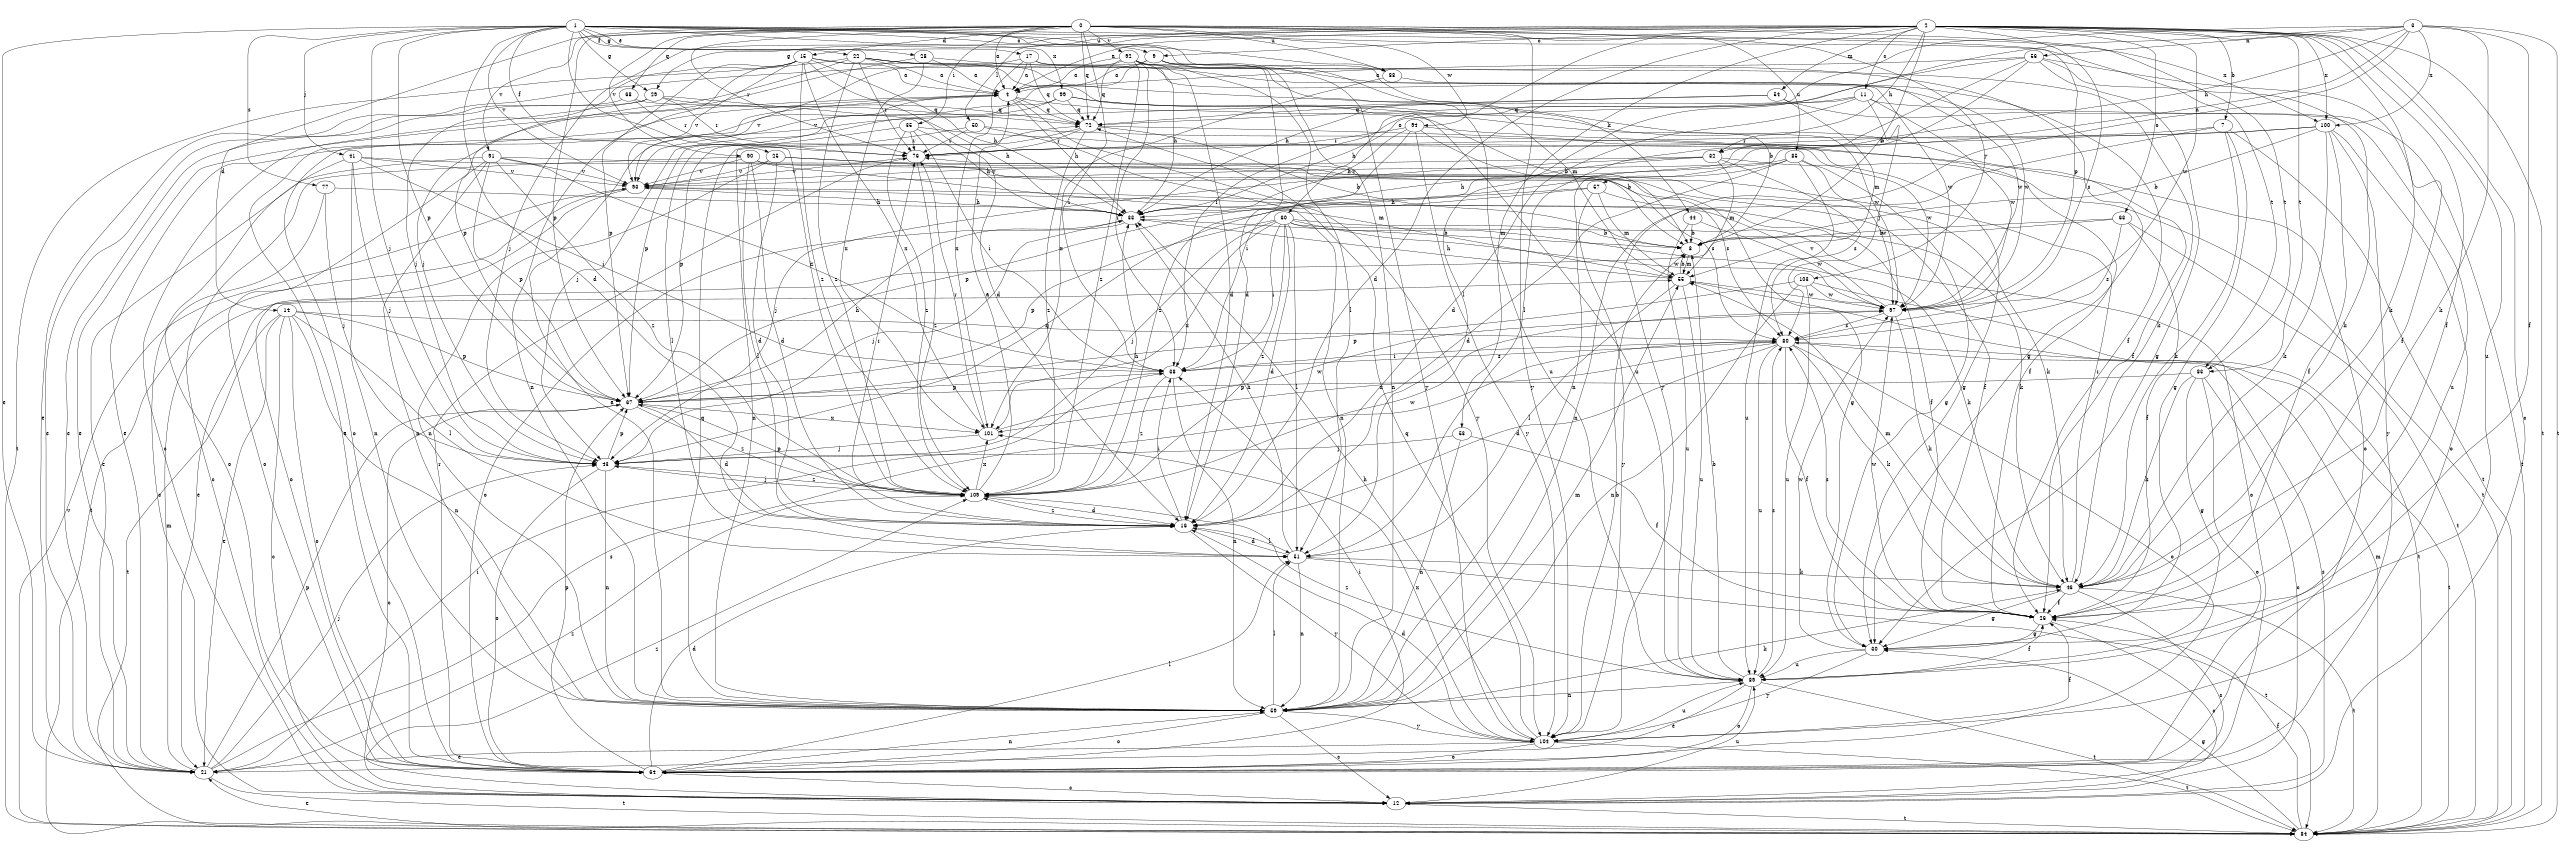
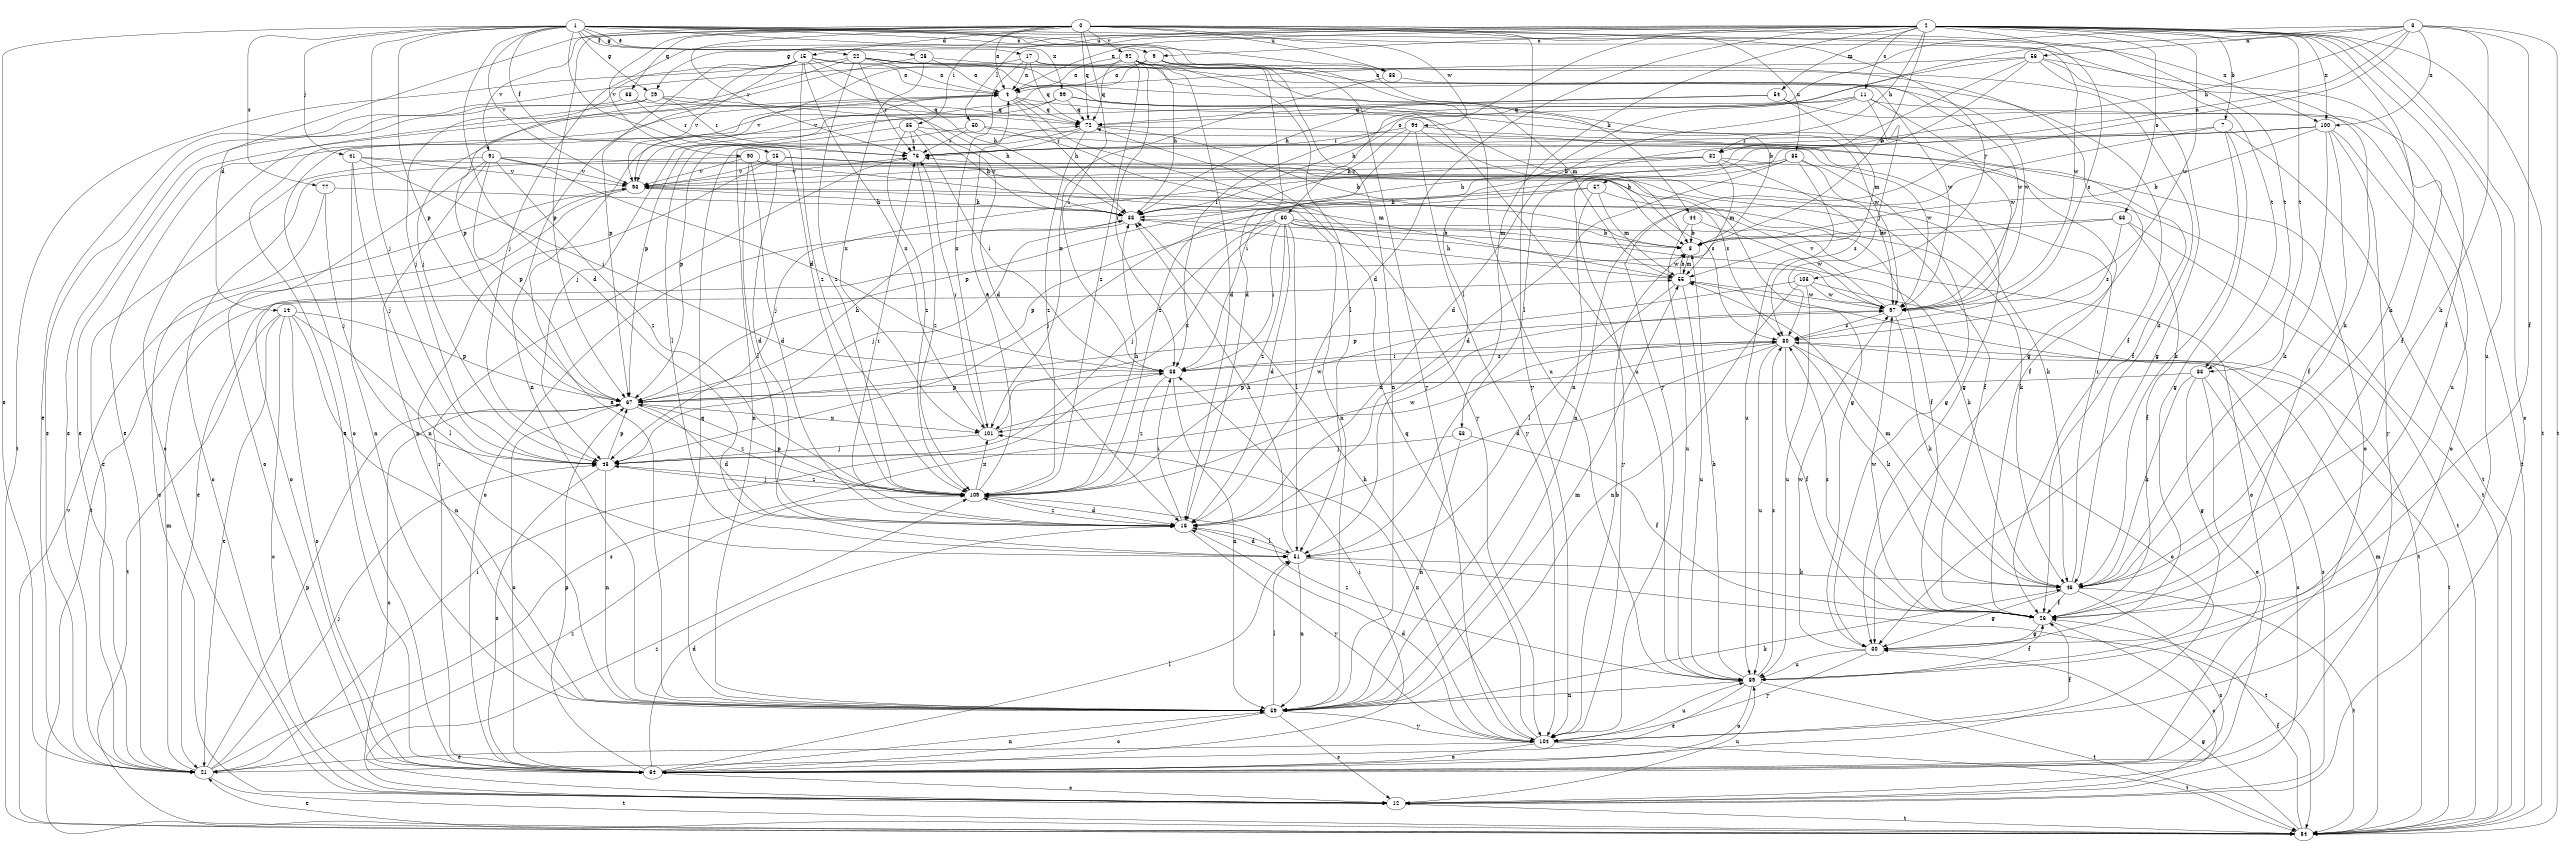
(2076, 172) -> (2076, 172)
(812, 264) -> (812, 264)
(1034, 328) -> none
(252, 569) -> (512, 605)
